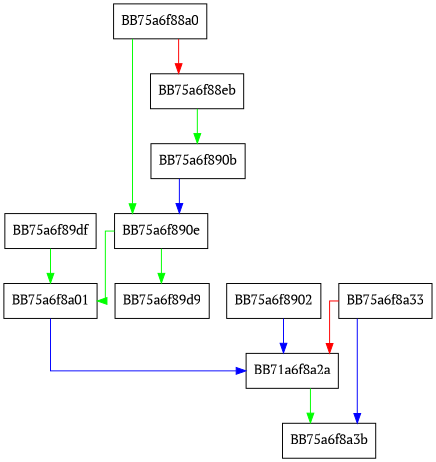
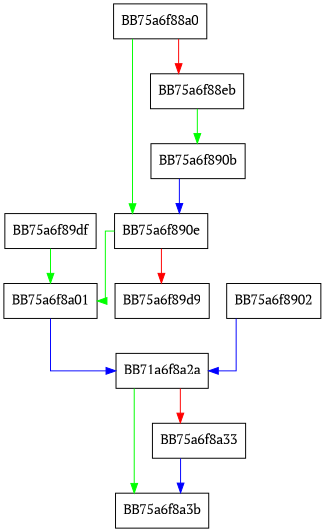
(161, 261) -> (161, 261)
(330, 318) -> (180, 401)
